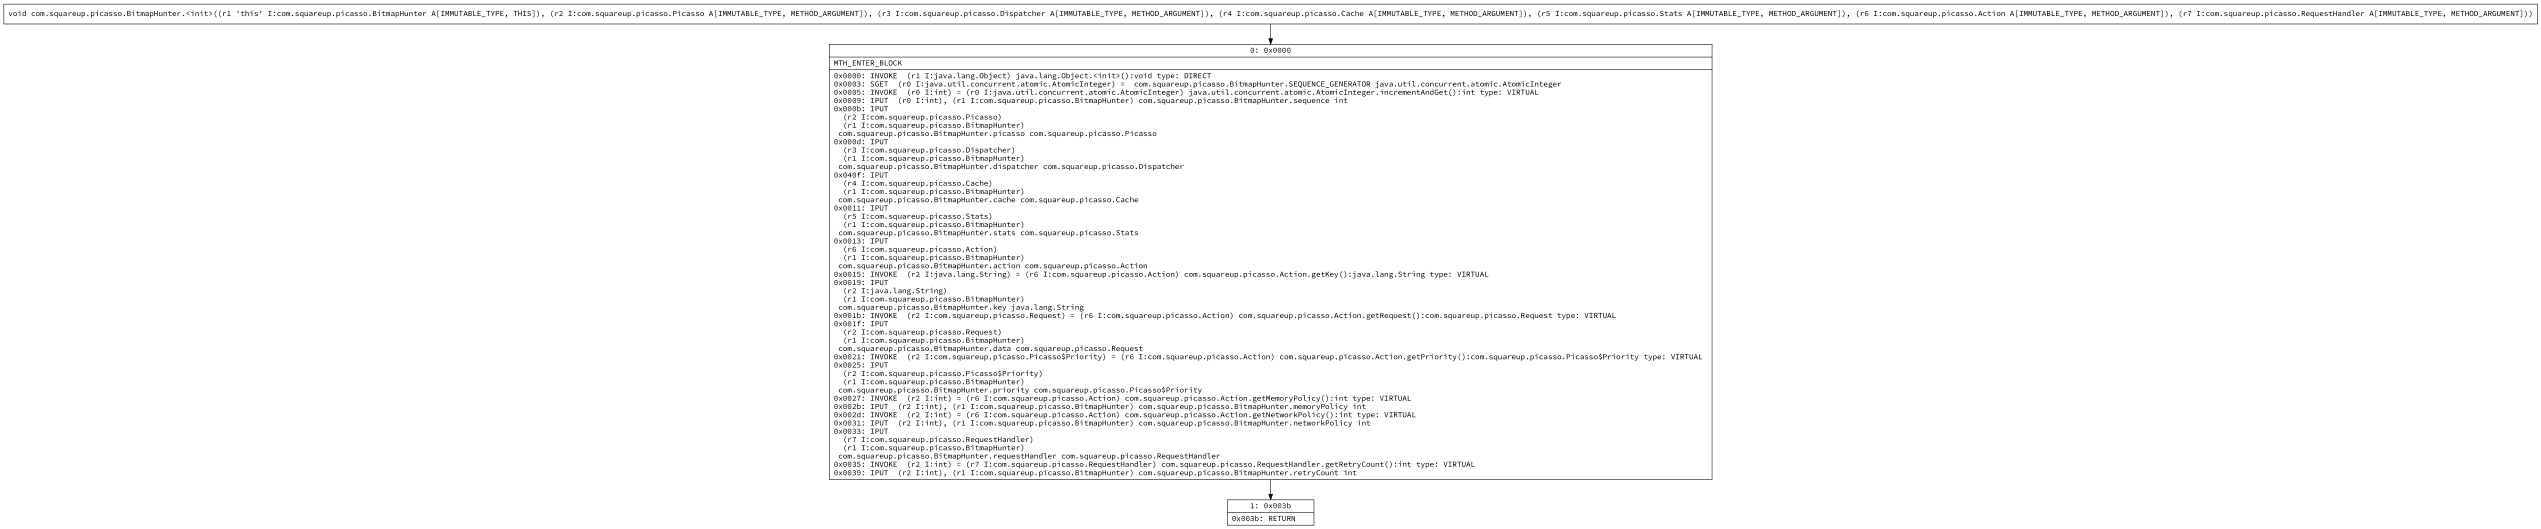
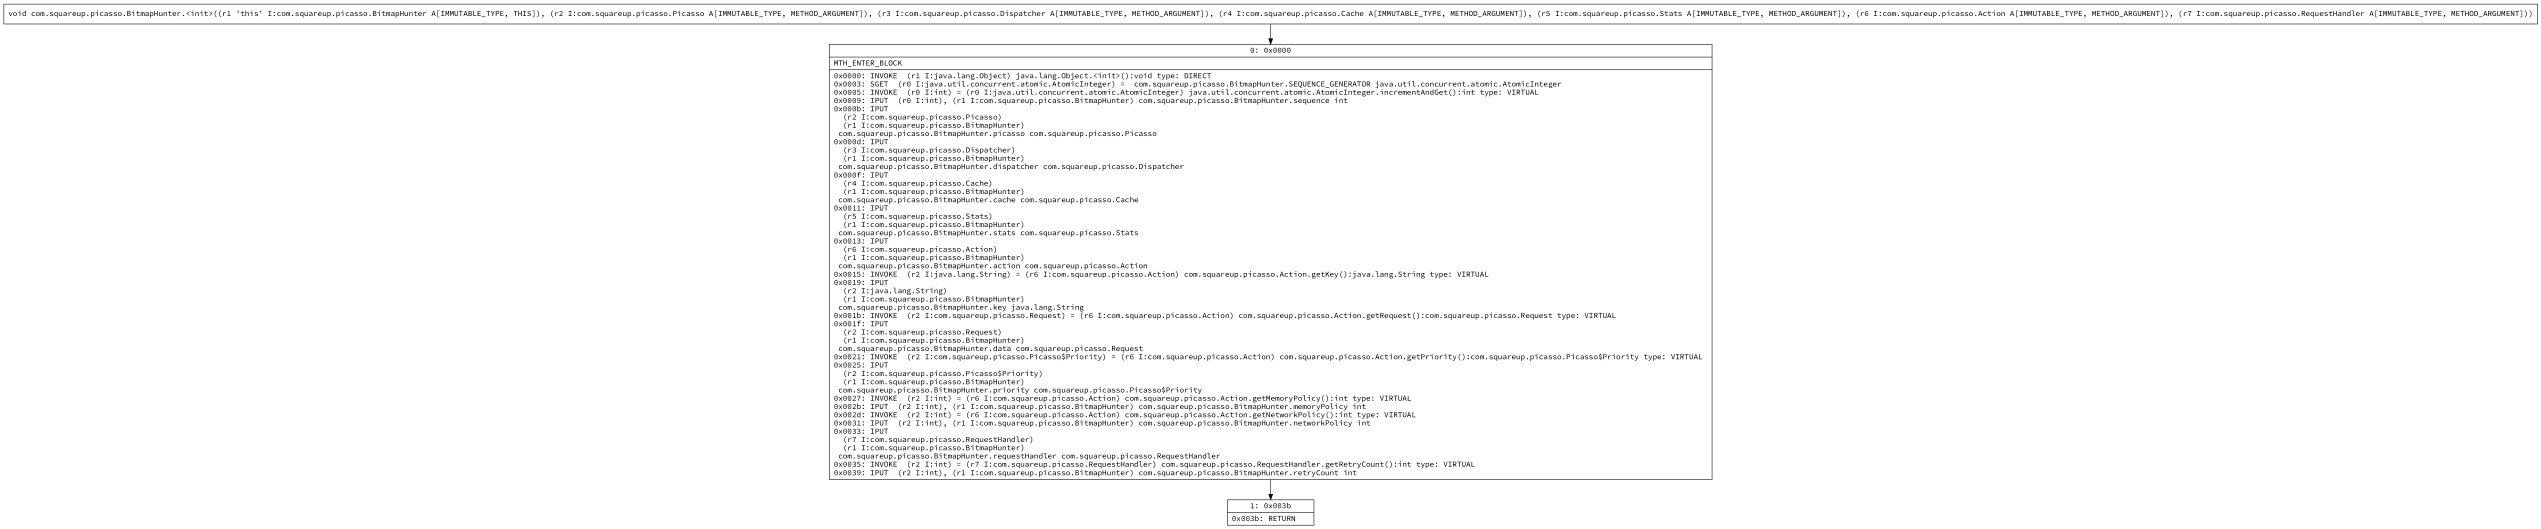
(866, 175) -> (866, 175)
